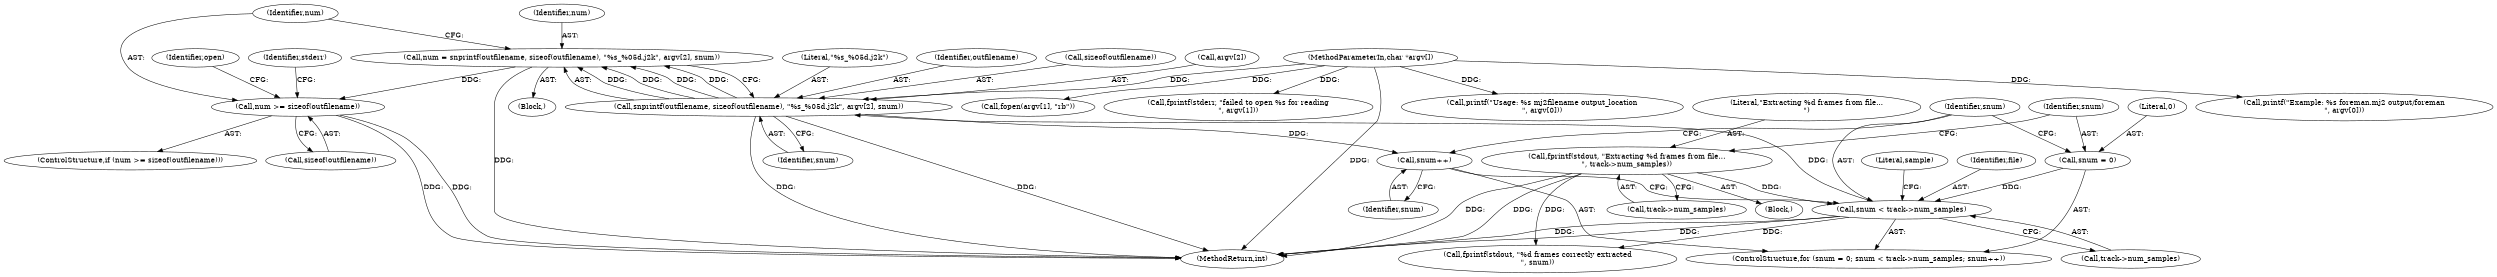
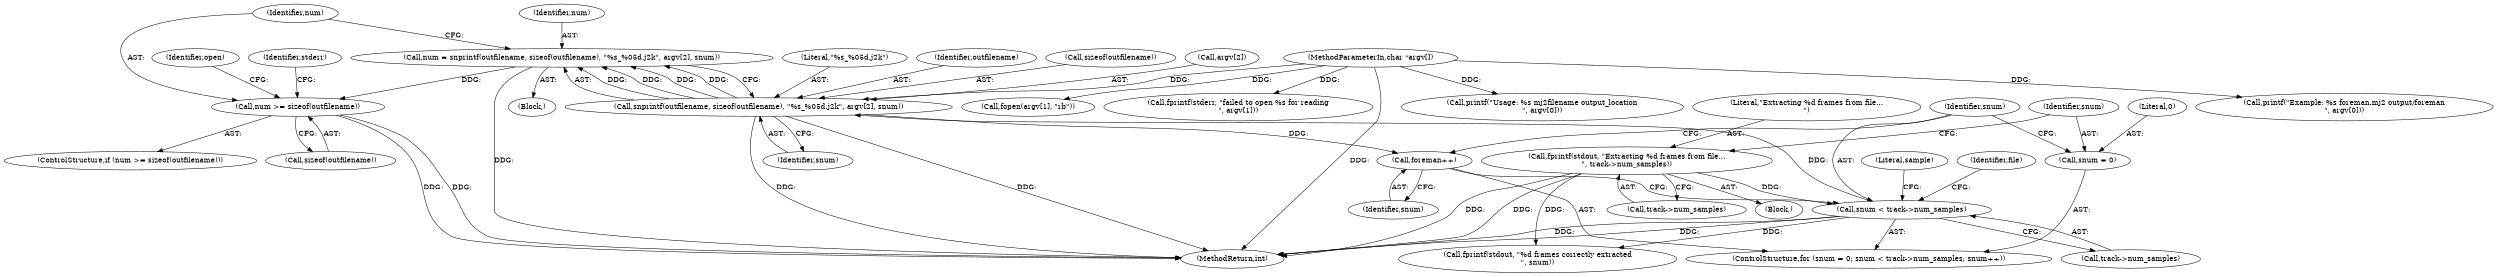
(1424, 161) -> (1424, 161)
(2002, 185) -> none
(1962, 188) -> (1962, 188)
